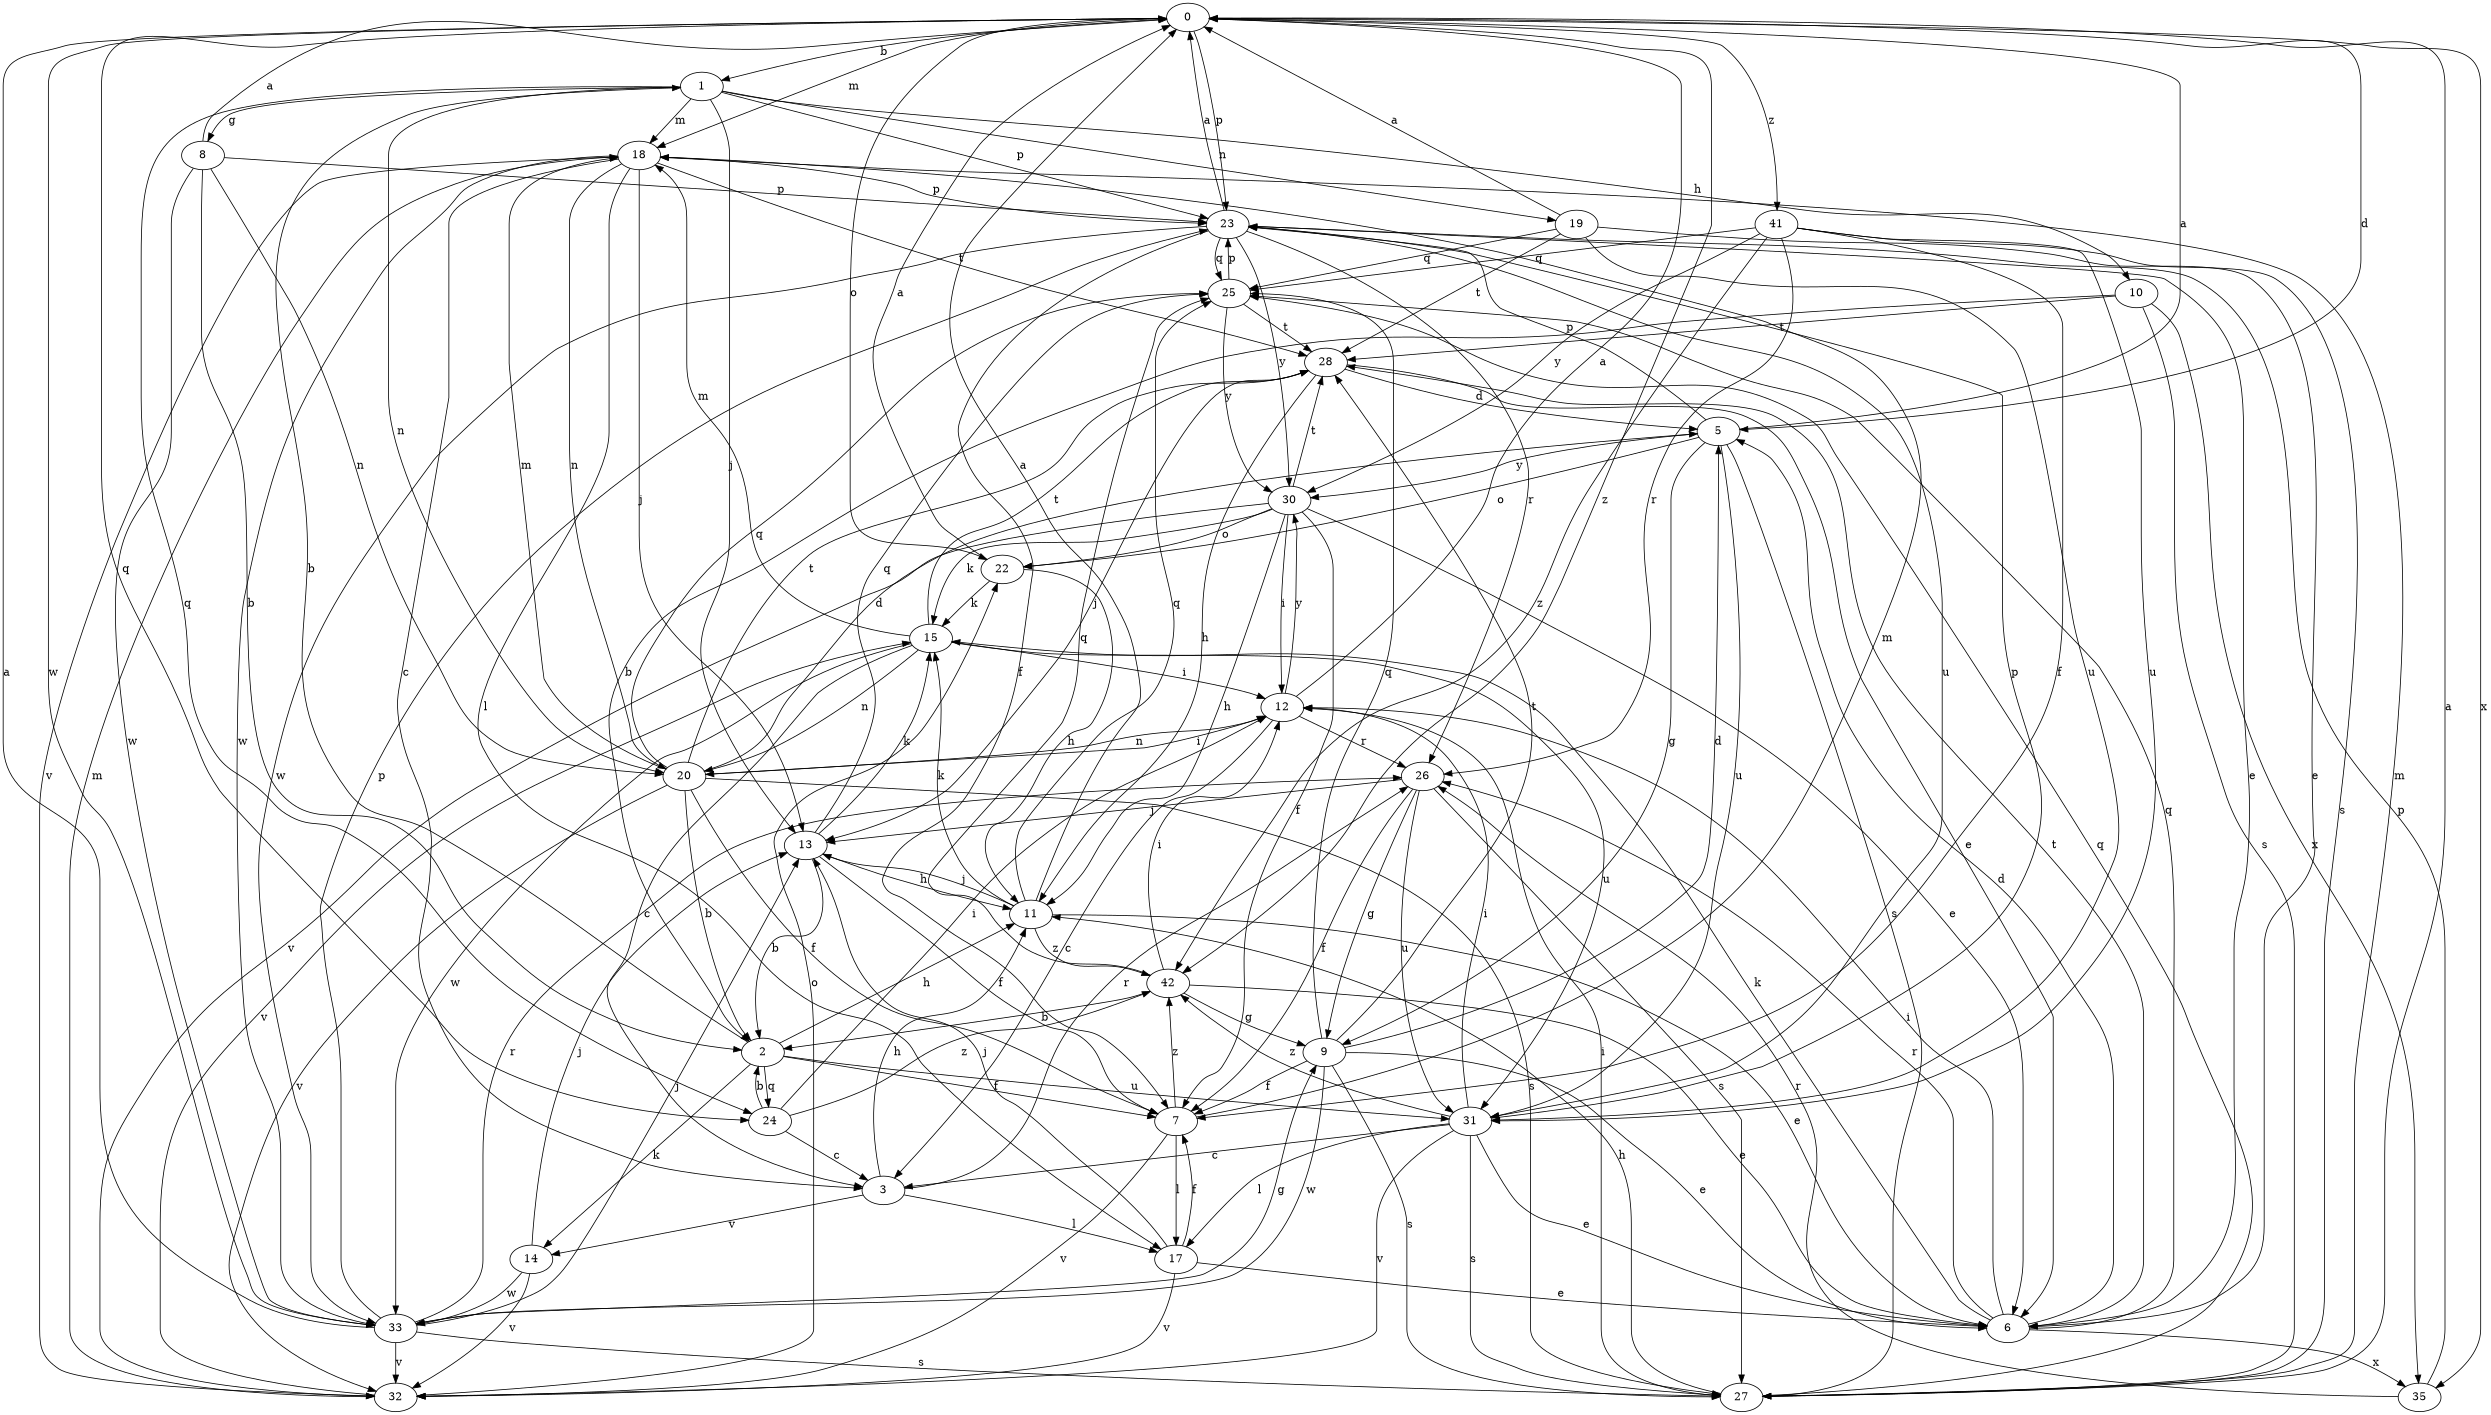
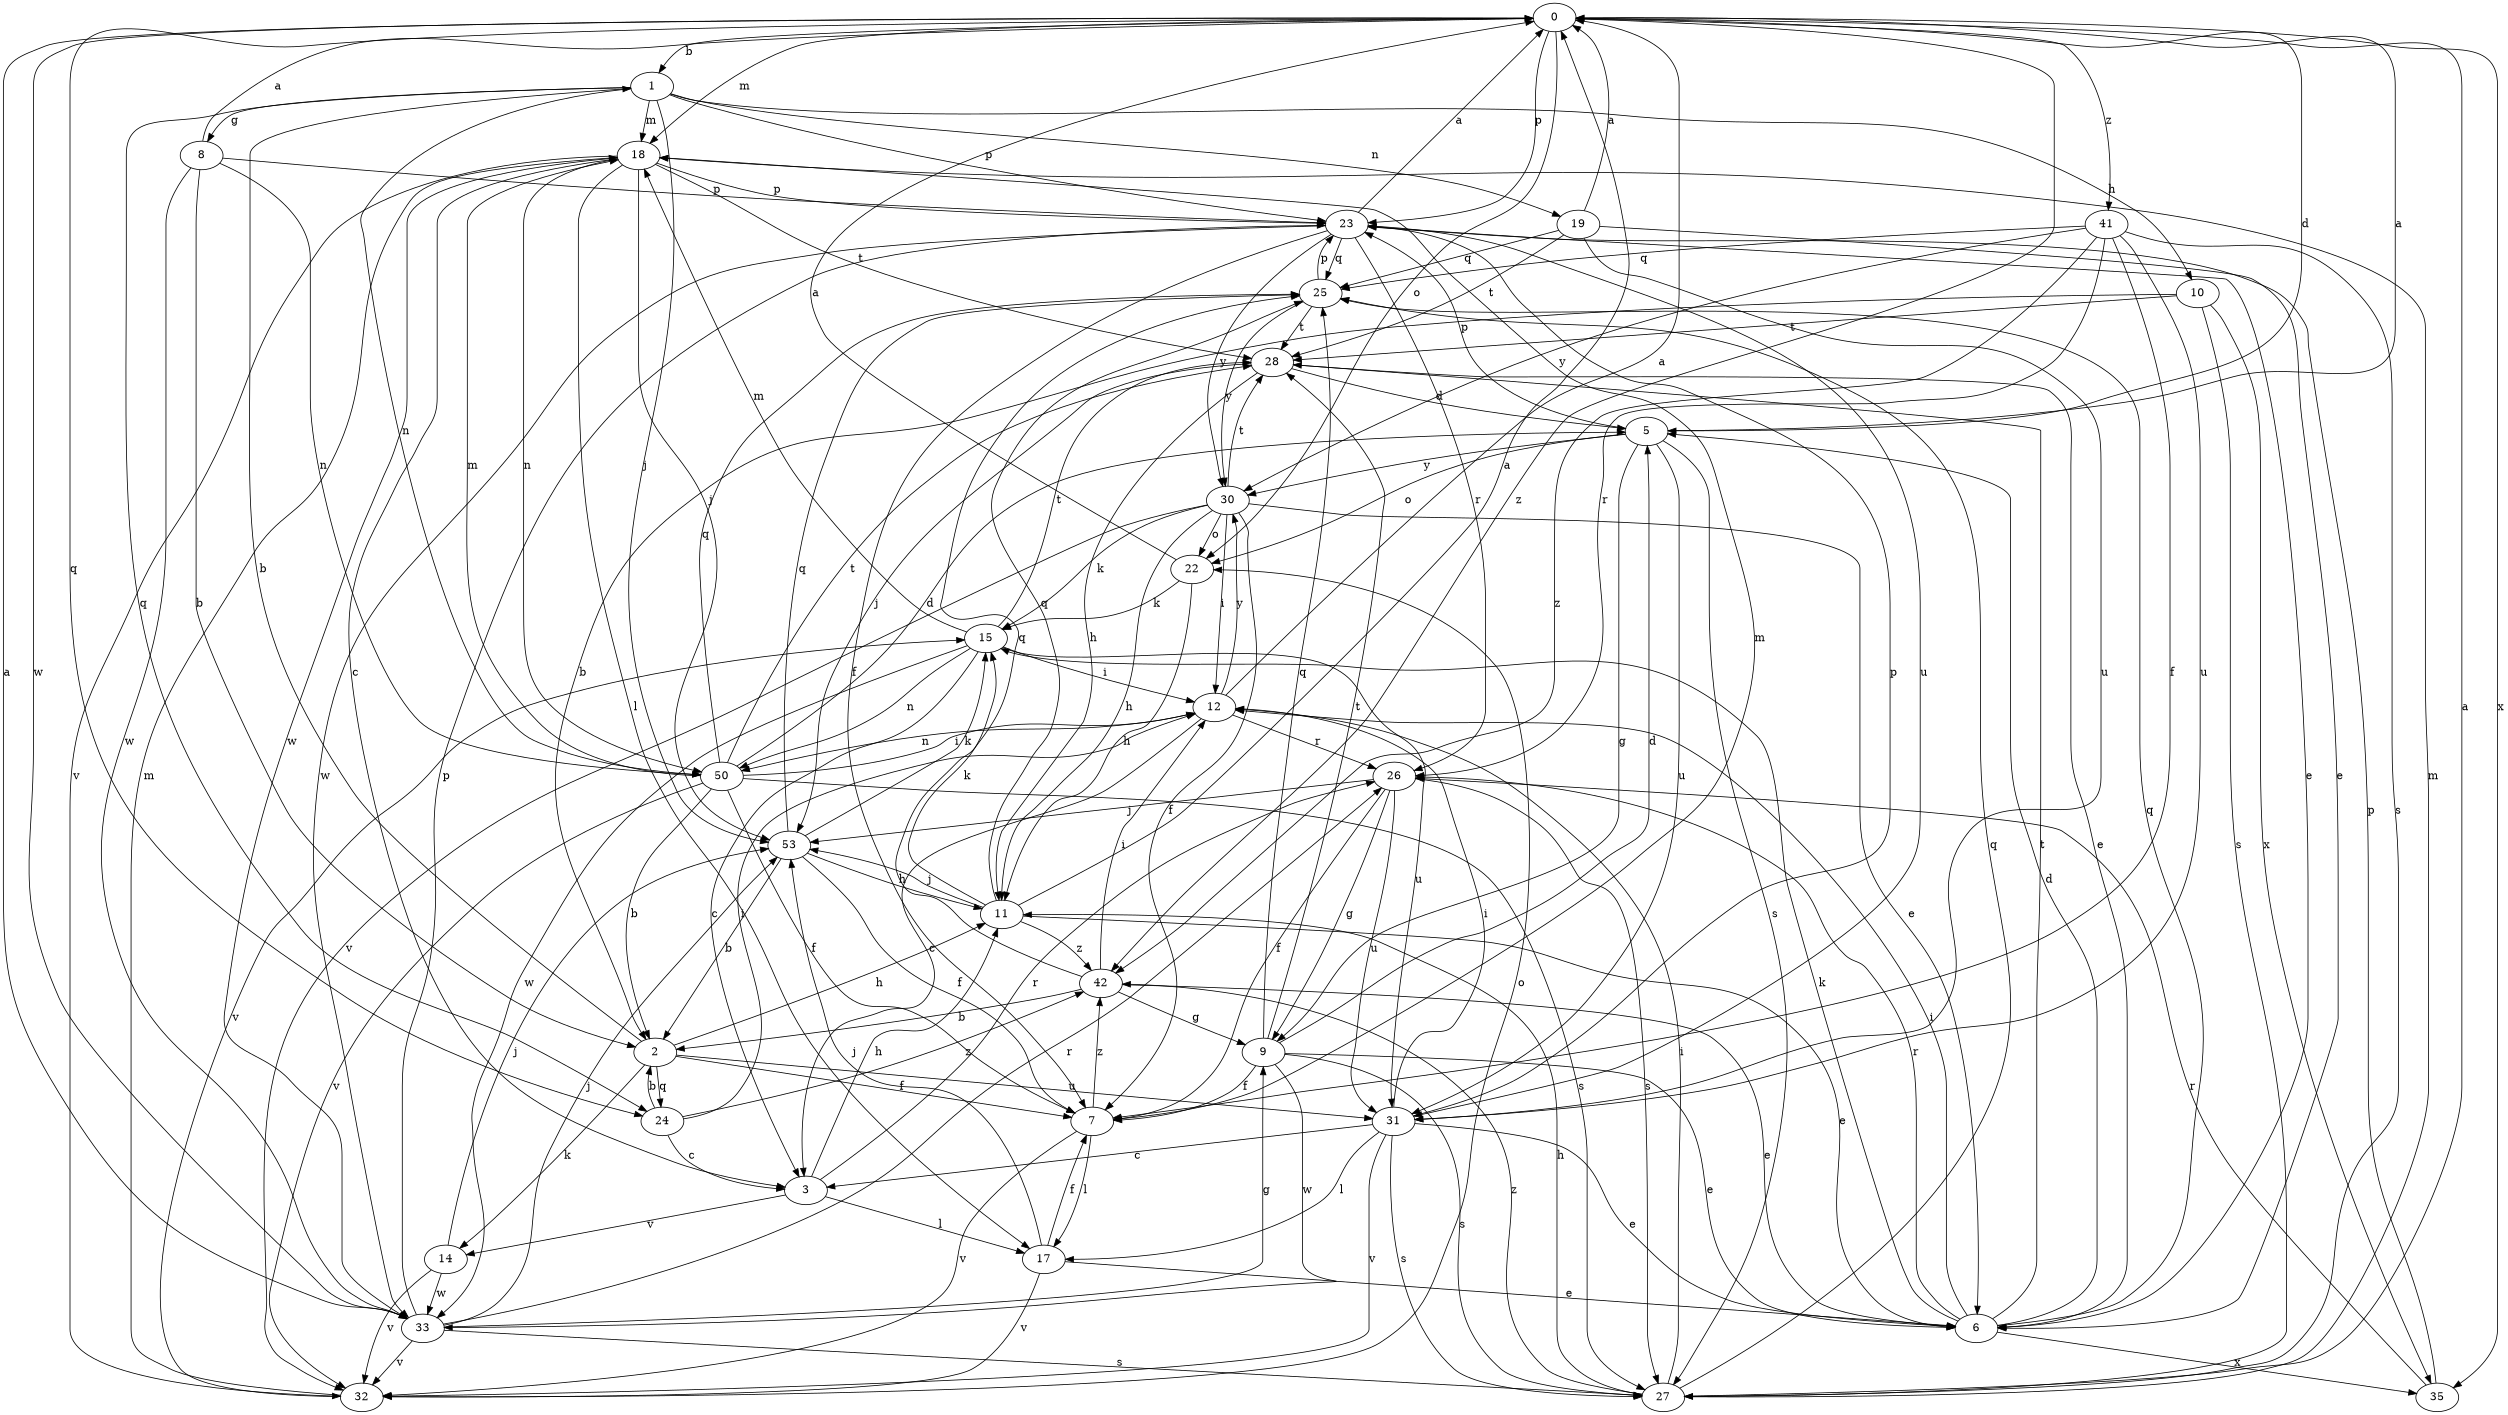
(684, 776) -> (722, 776)
(806, 845) -> (789, 845)
(1318, 1078) -> (1490, 1124)
